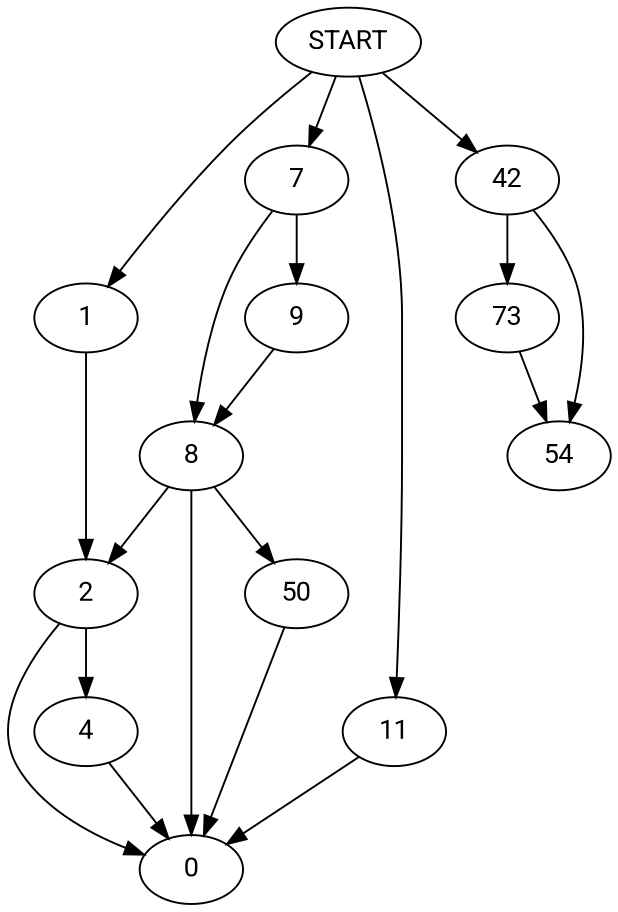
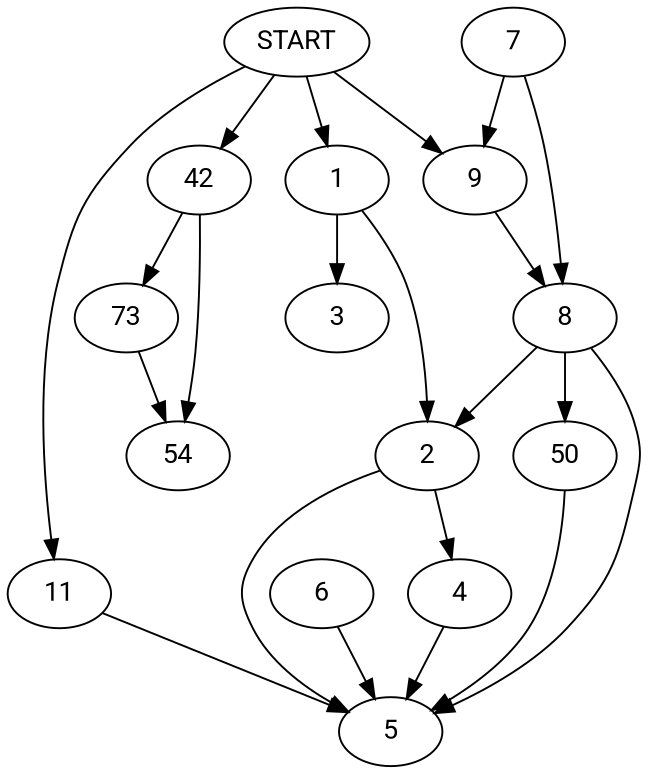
(326, 102) -> (380, 107)
none -> (337, 318)
none -> (322, 594)
(191, 870) -> (391, 732)
